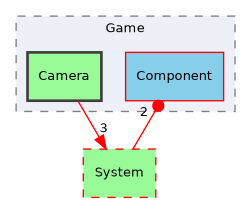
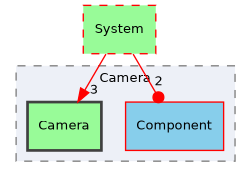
(126, 29) -> (126, 79)
(89, 120) -> (94, 75)
